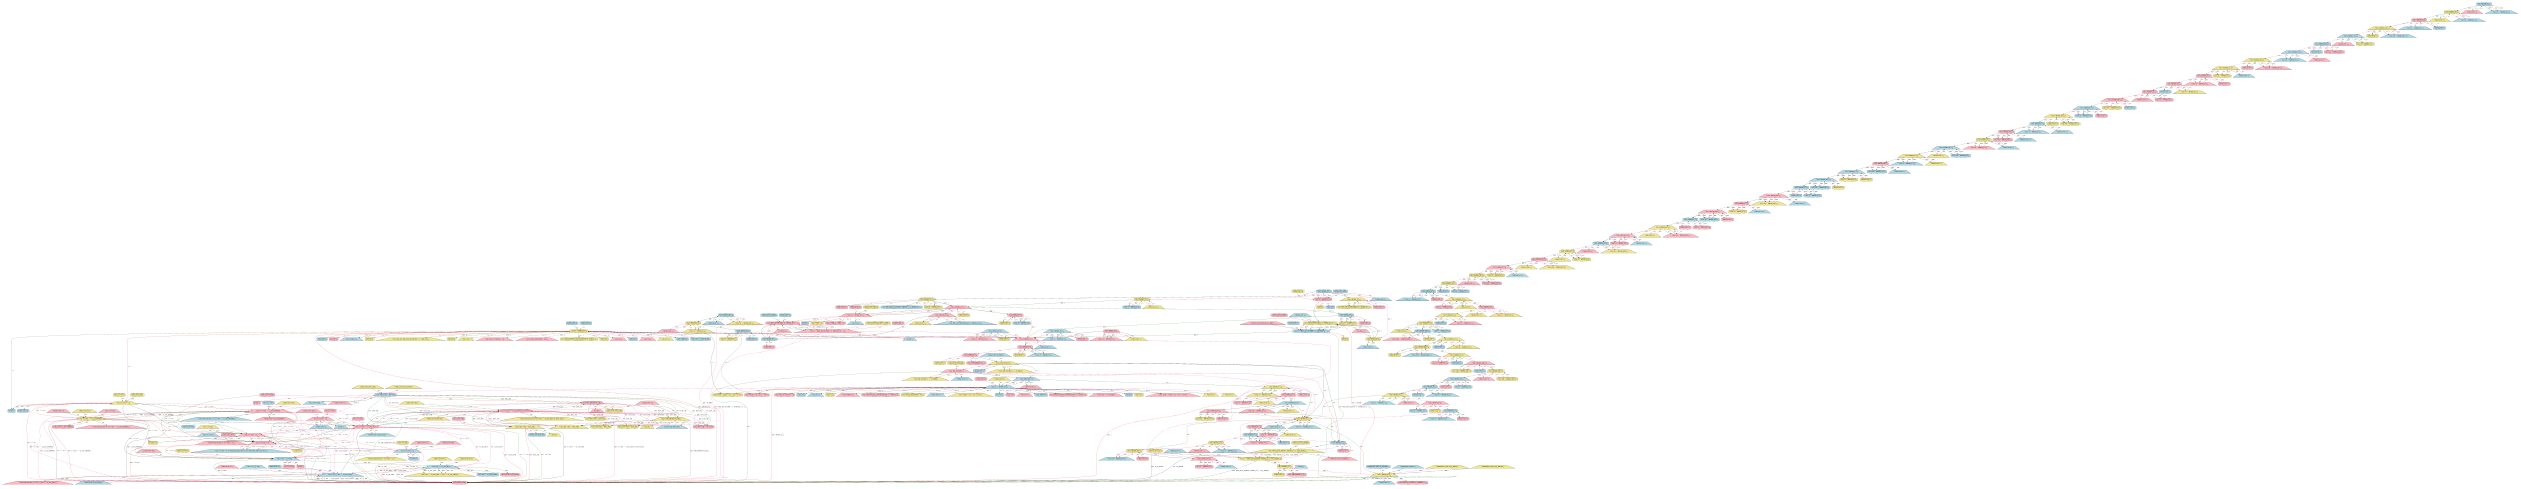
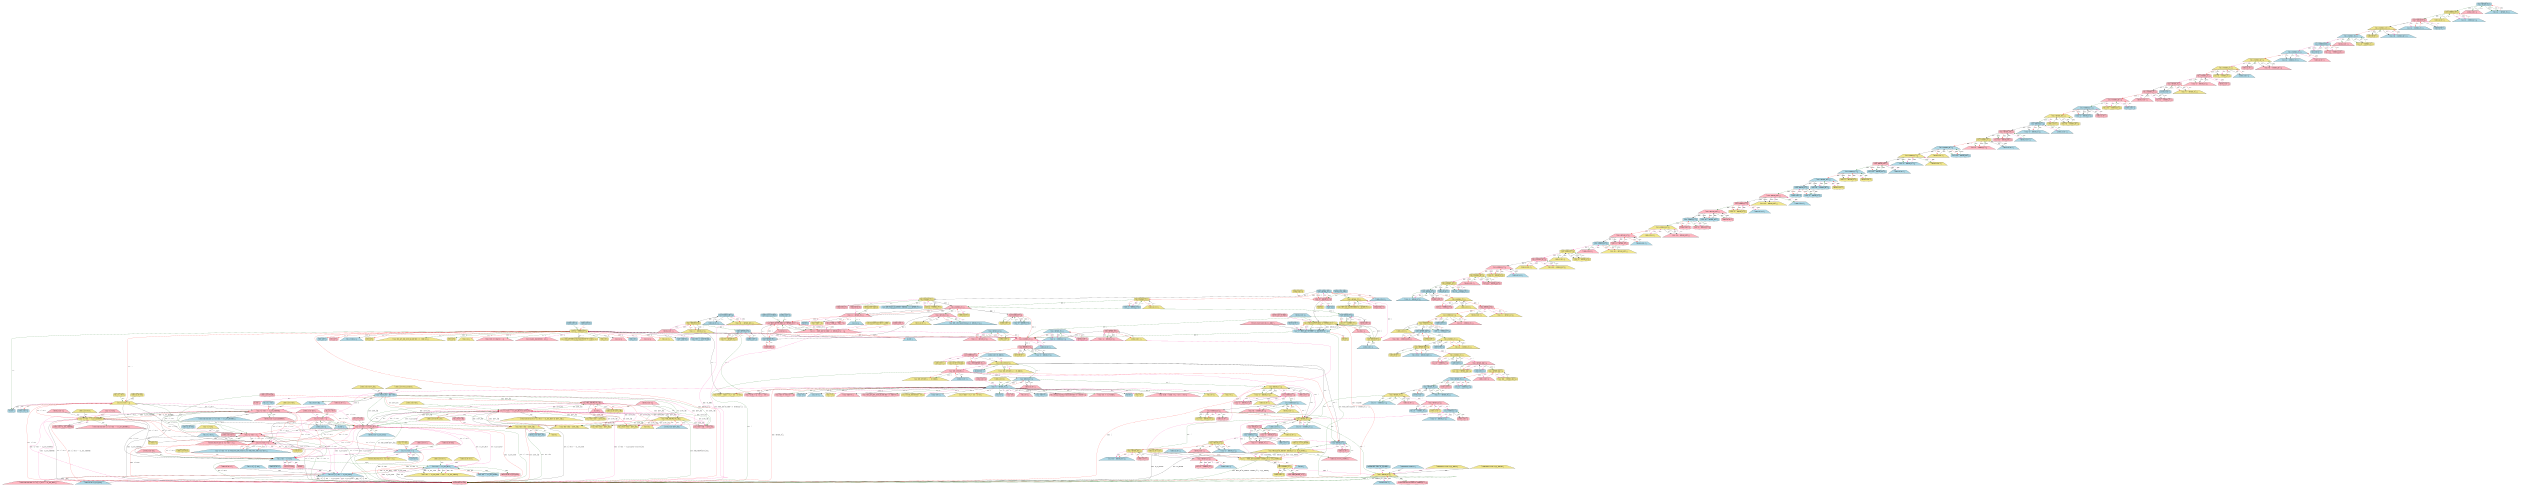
(367, 463) -> (367, 463)
